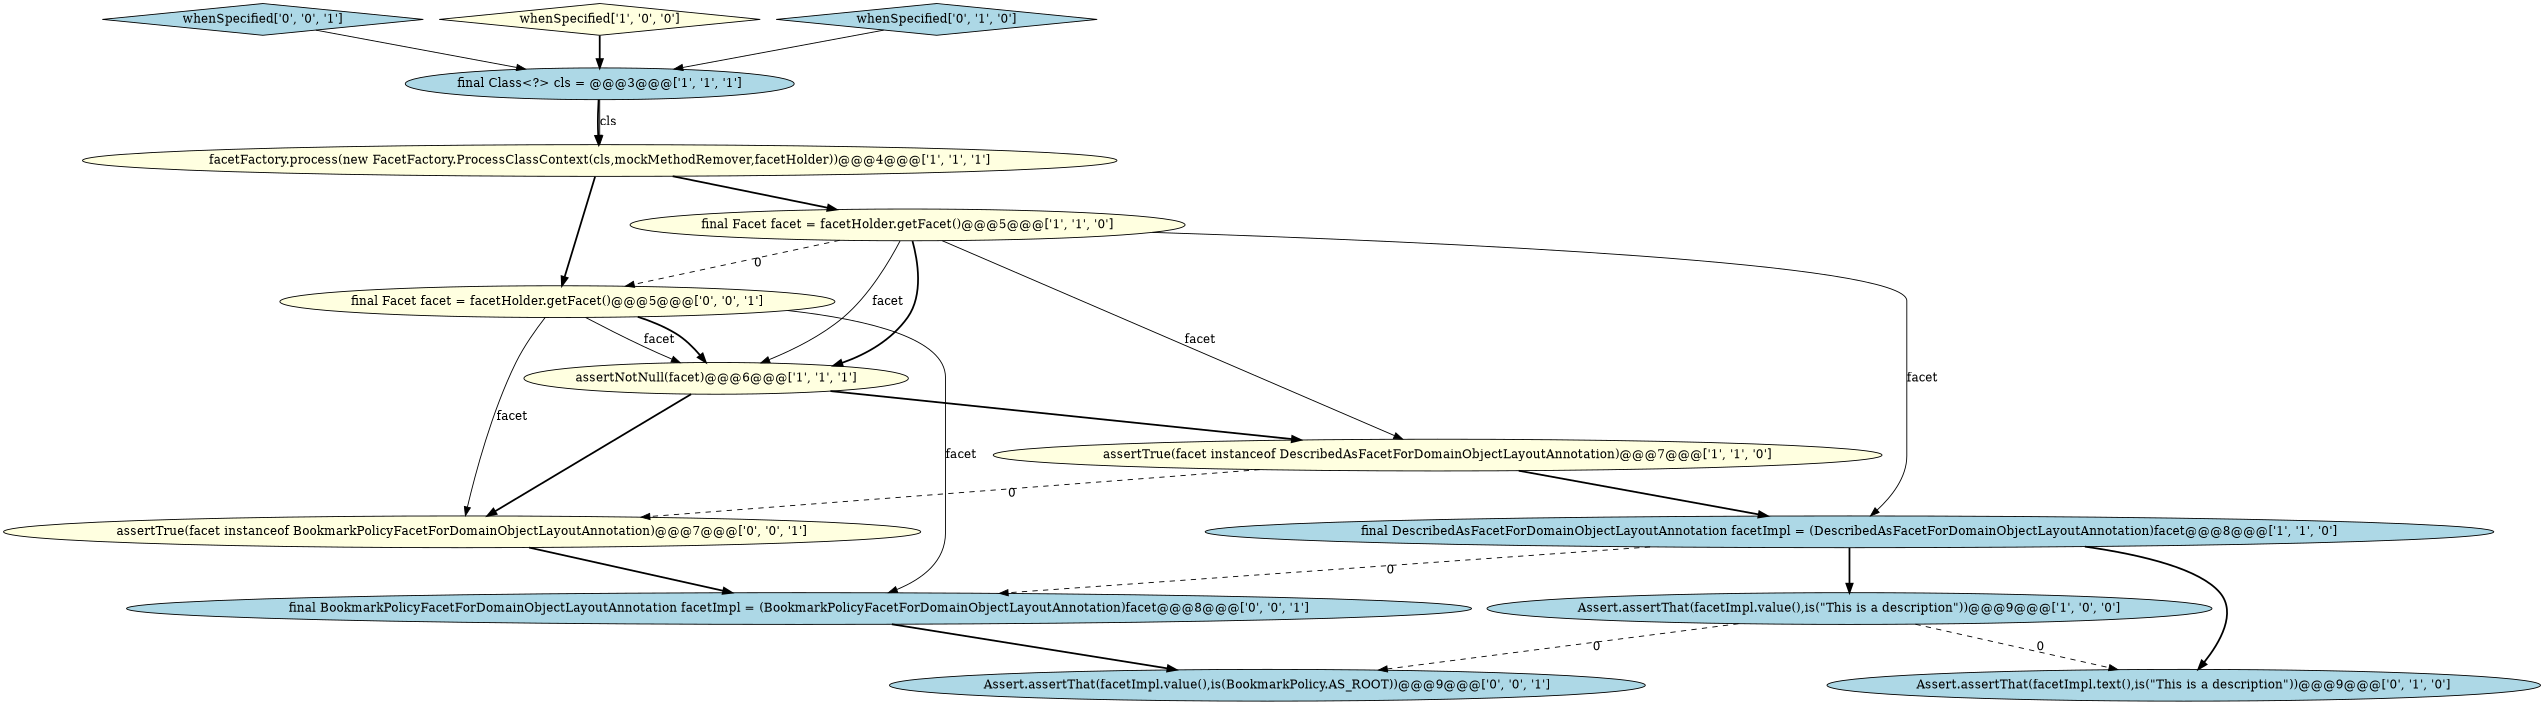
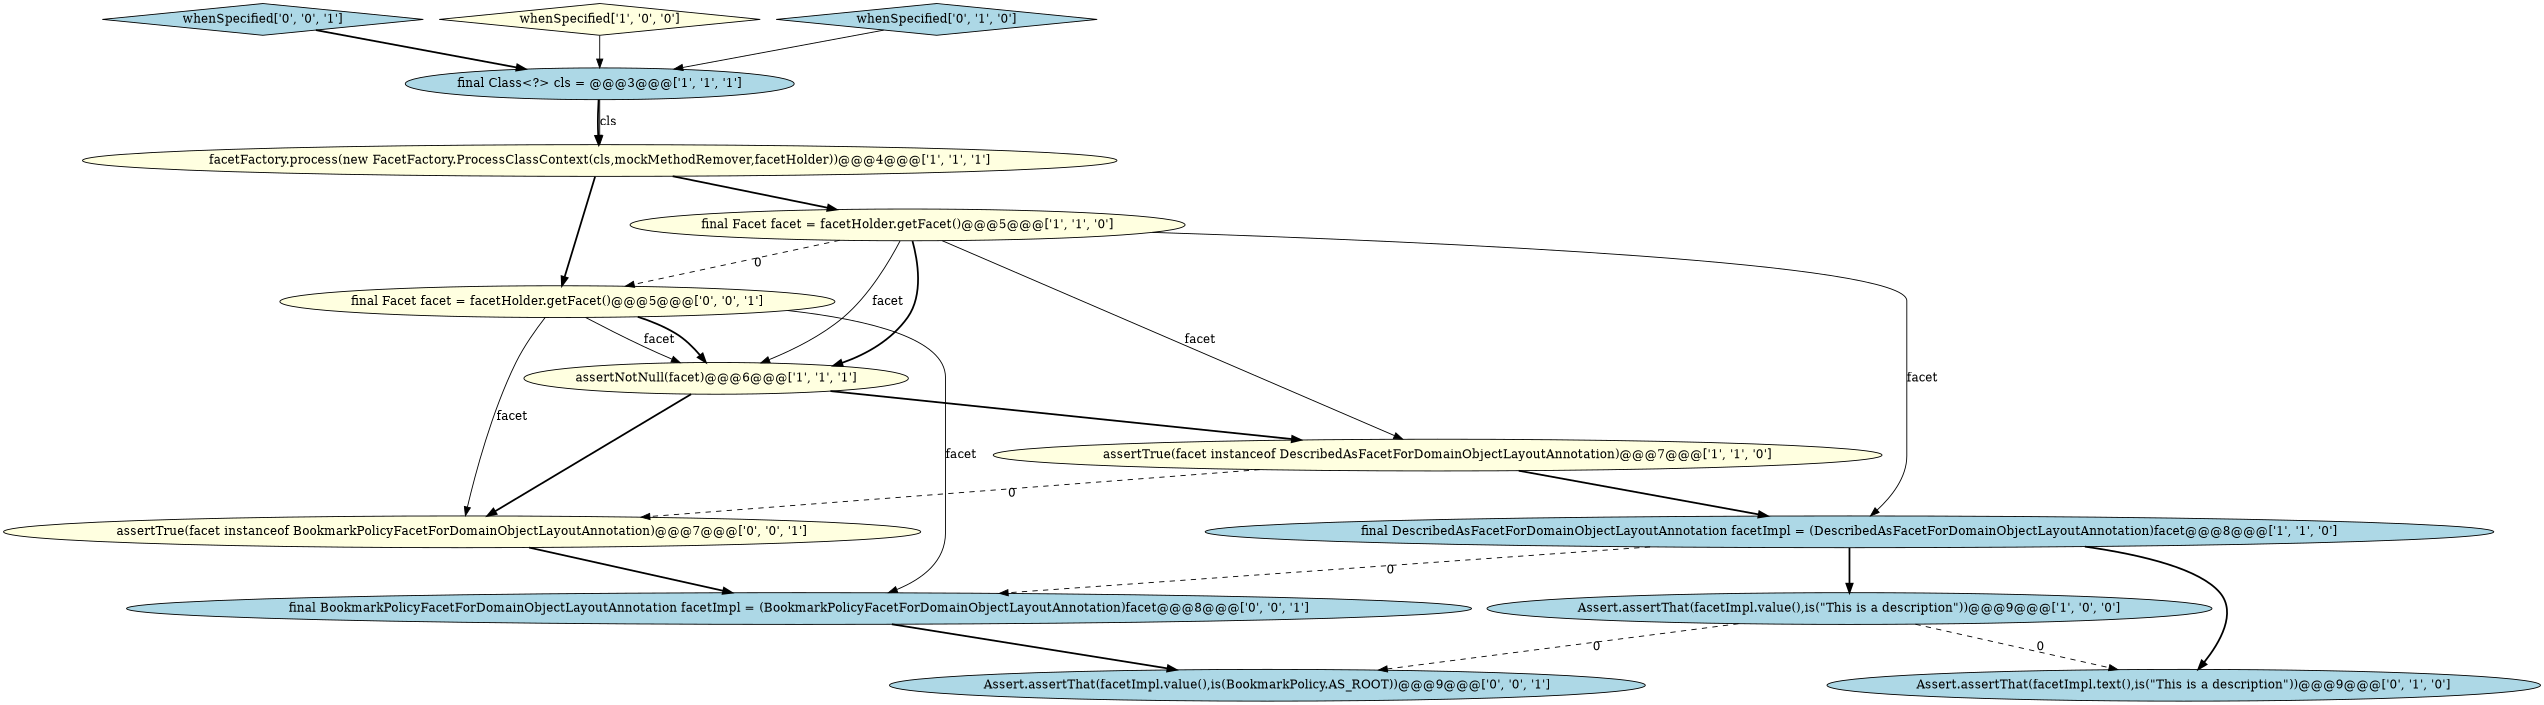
(600, 47) -> (600, 47)
(416, 49) -> (416, 49)
